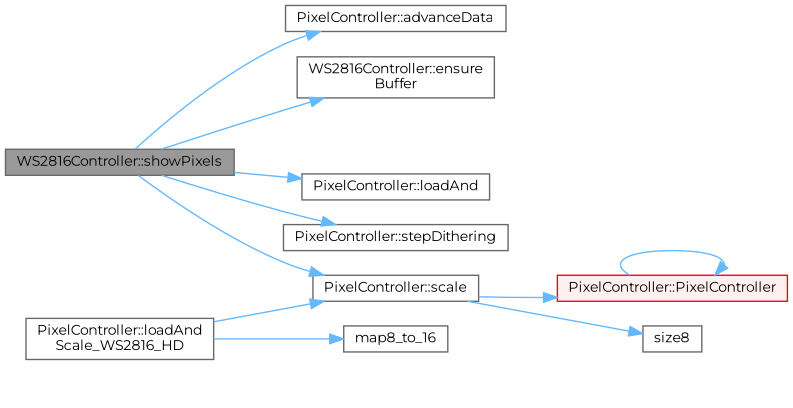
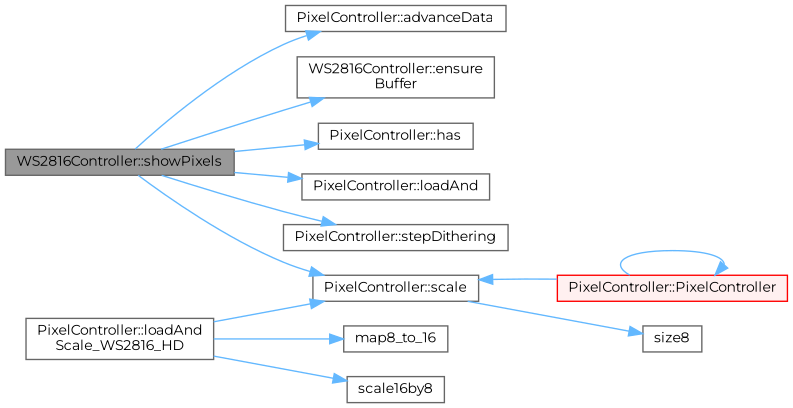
none -> (396, 136)
(511, 297) -> (525, 279)
none -> (396, 390)
